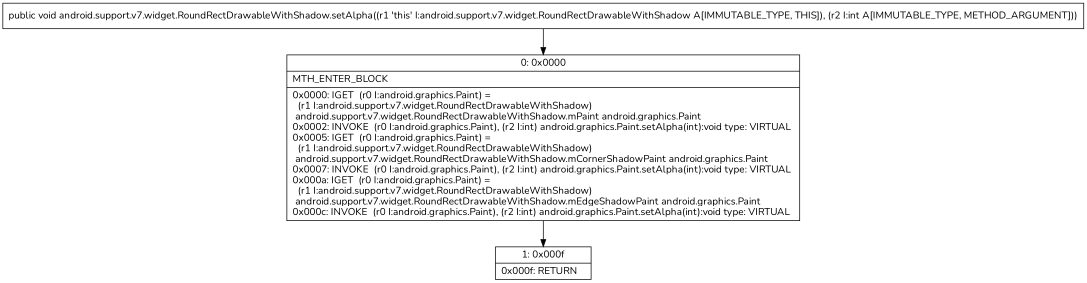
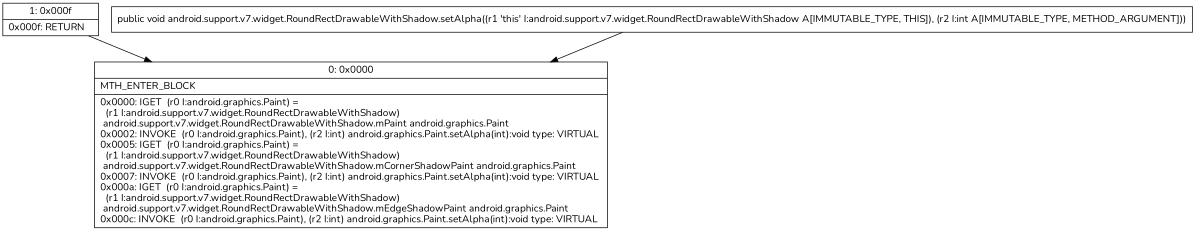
(543, 230) -> (117, 48)
